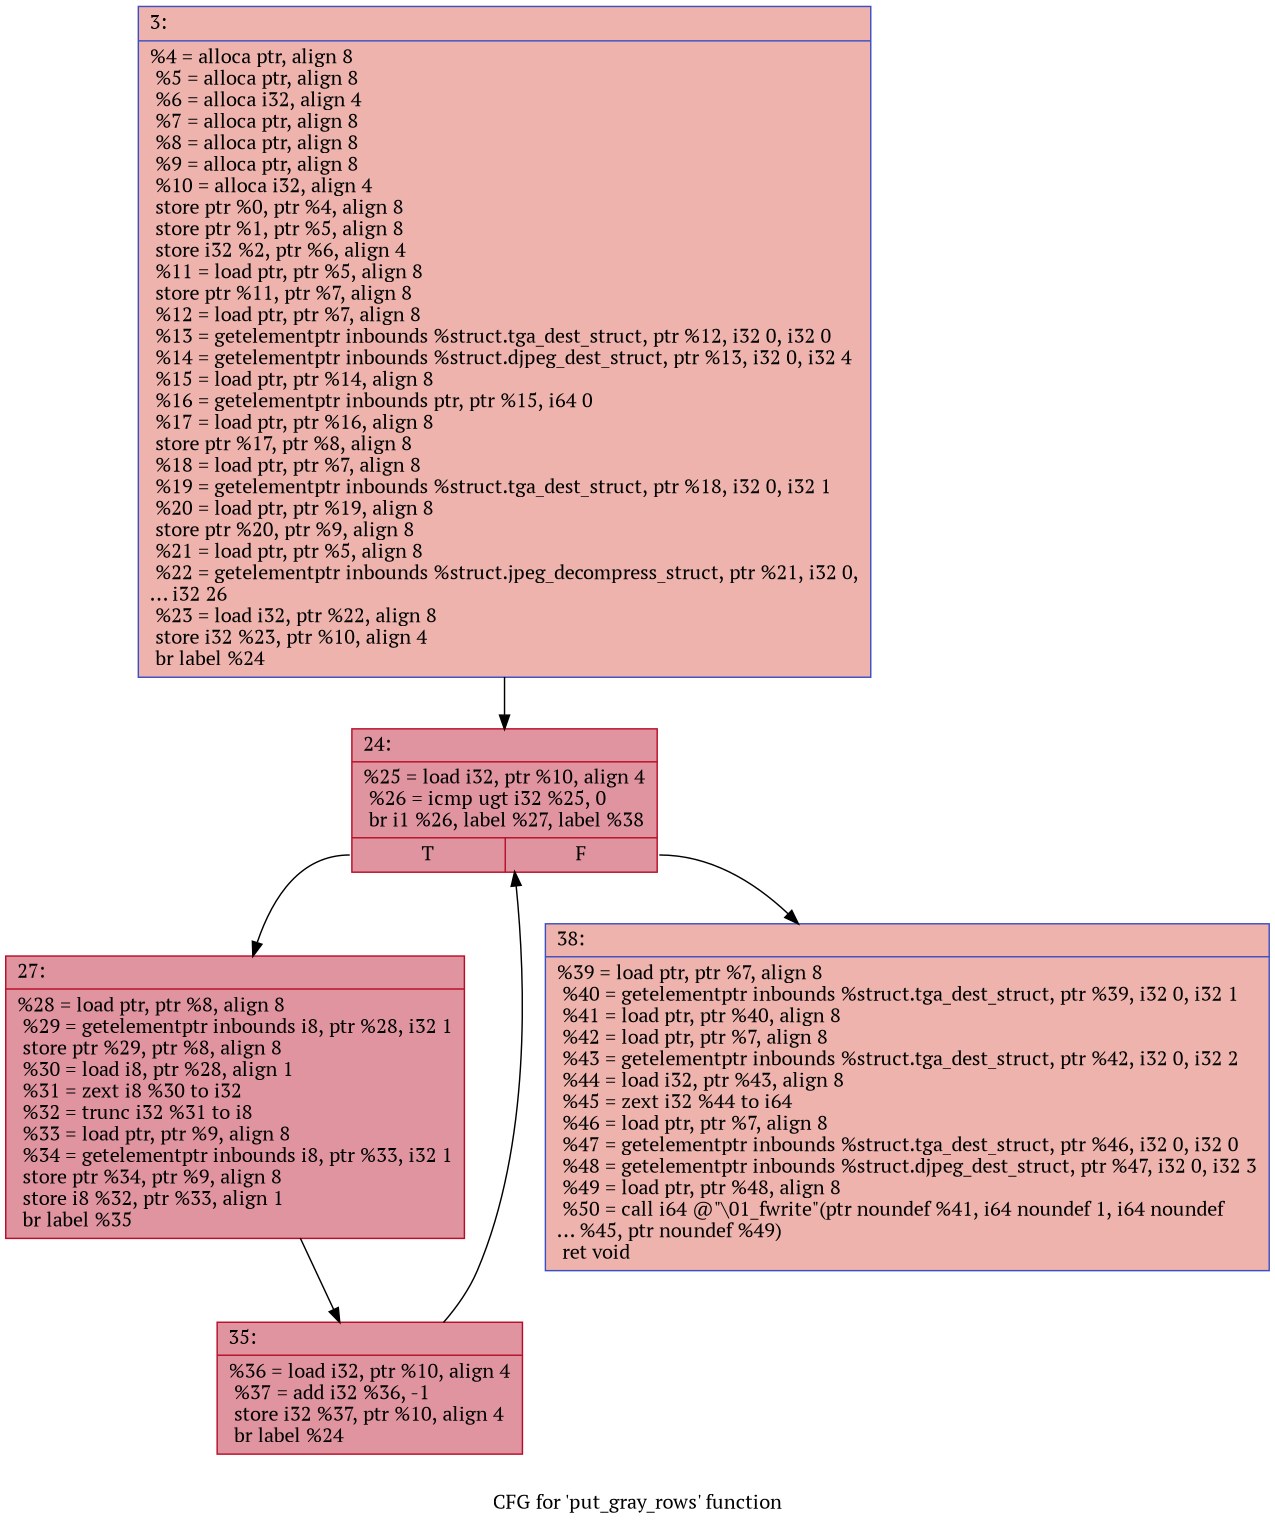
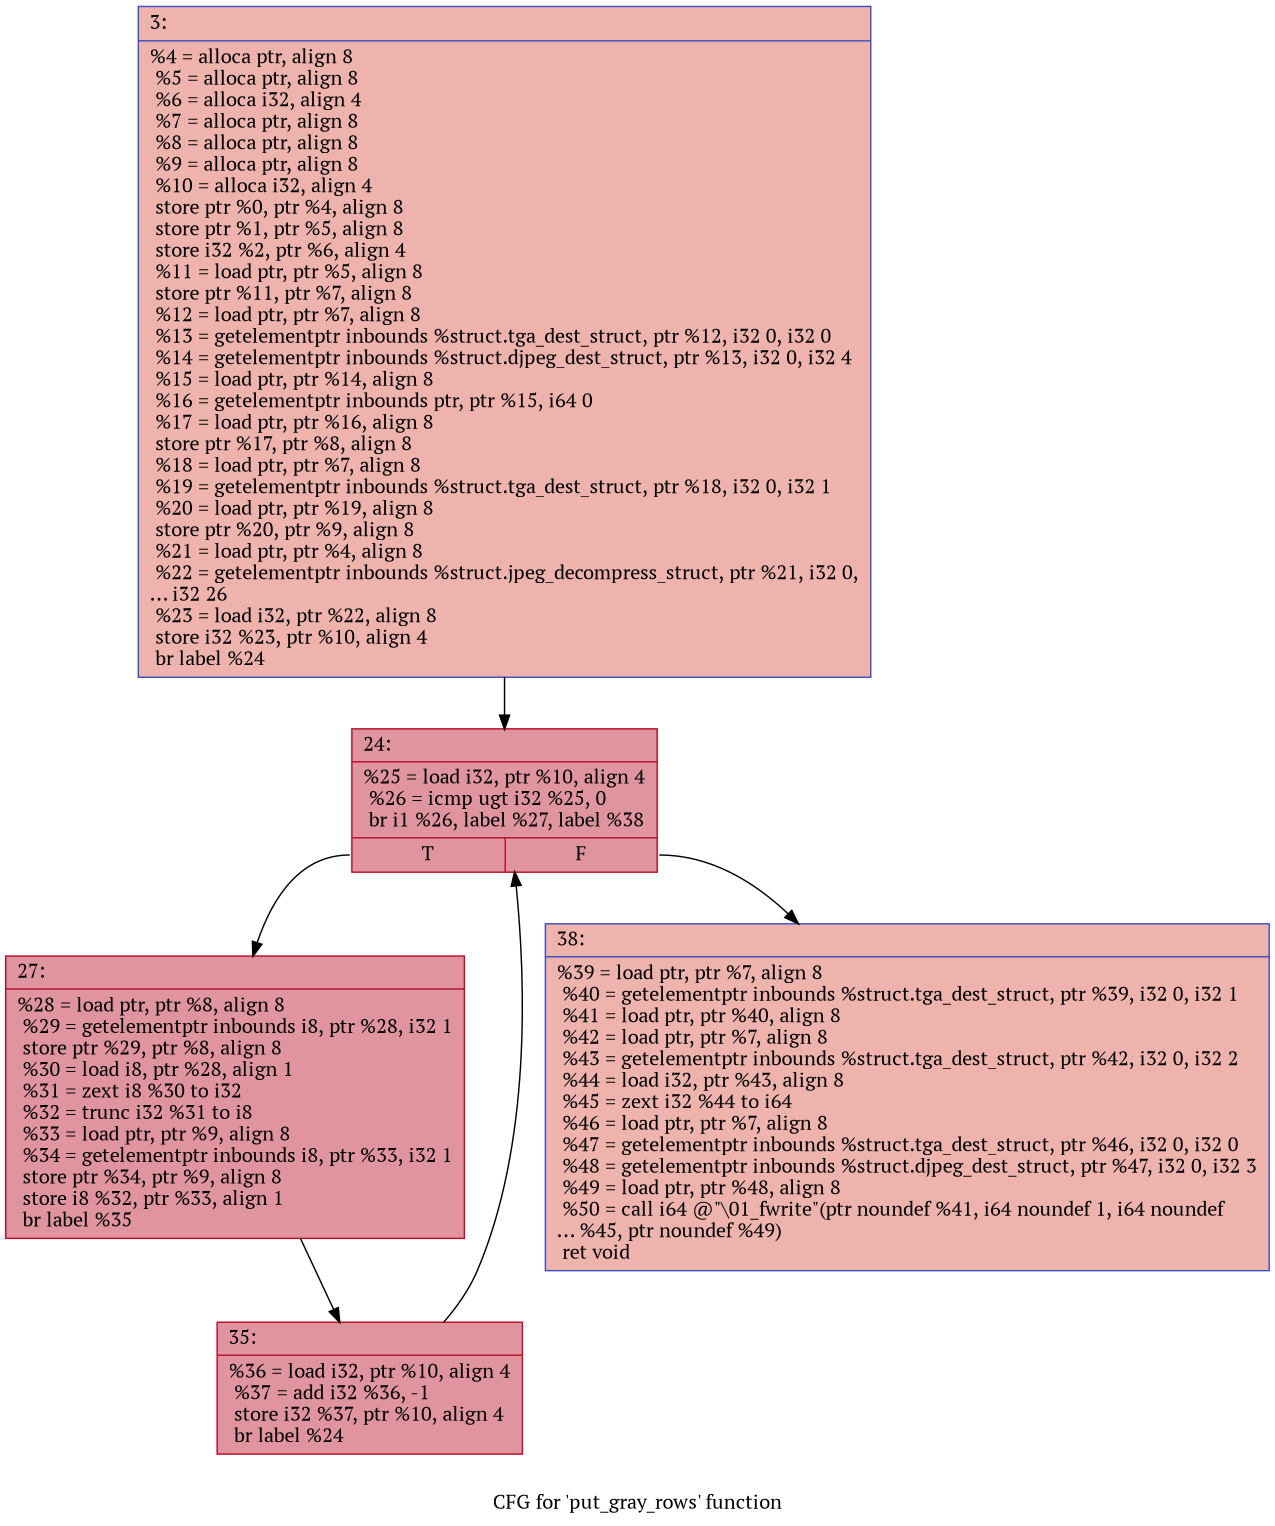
(287, 552) -> (287, 552)
